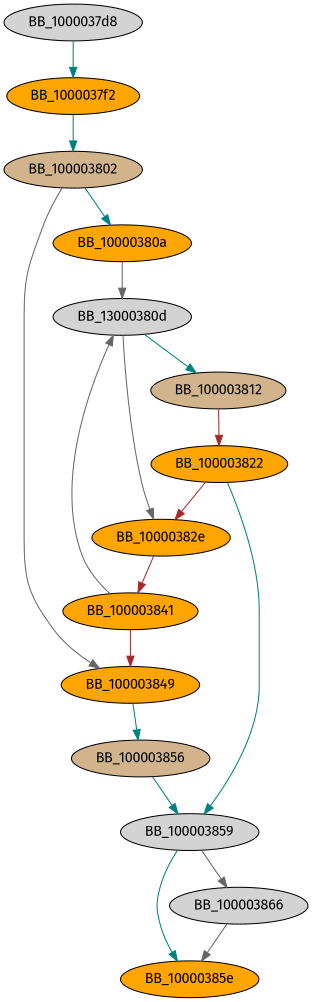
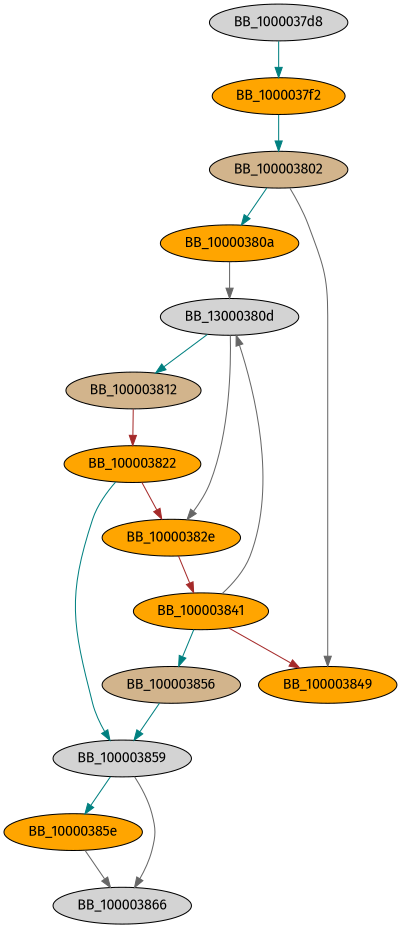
(135, 717) -> (188, 643)
(217, 938) -> (95, 865)
